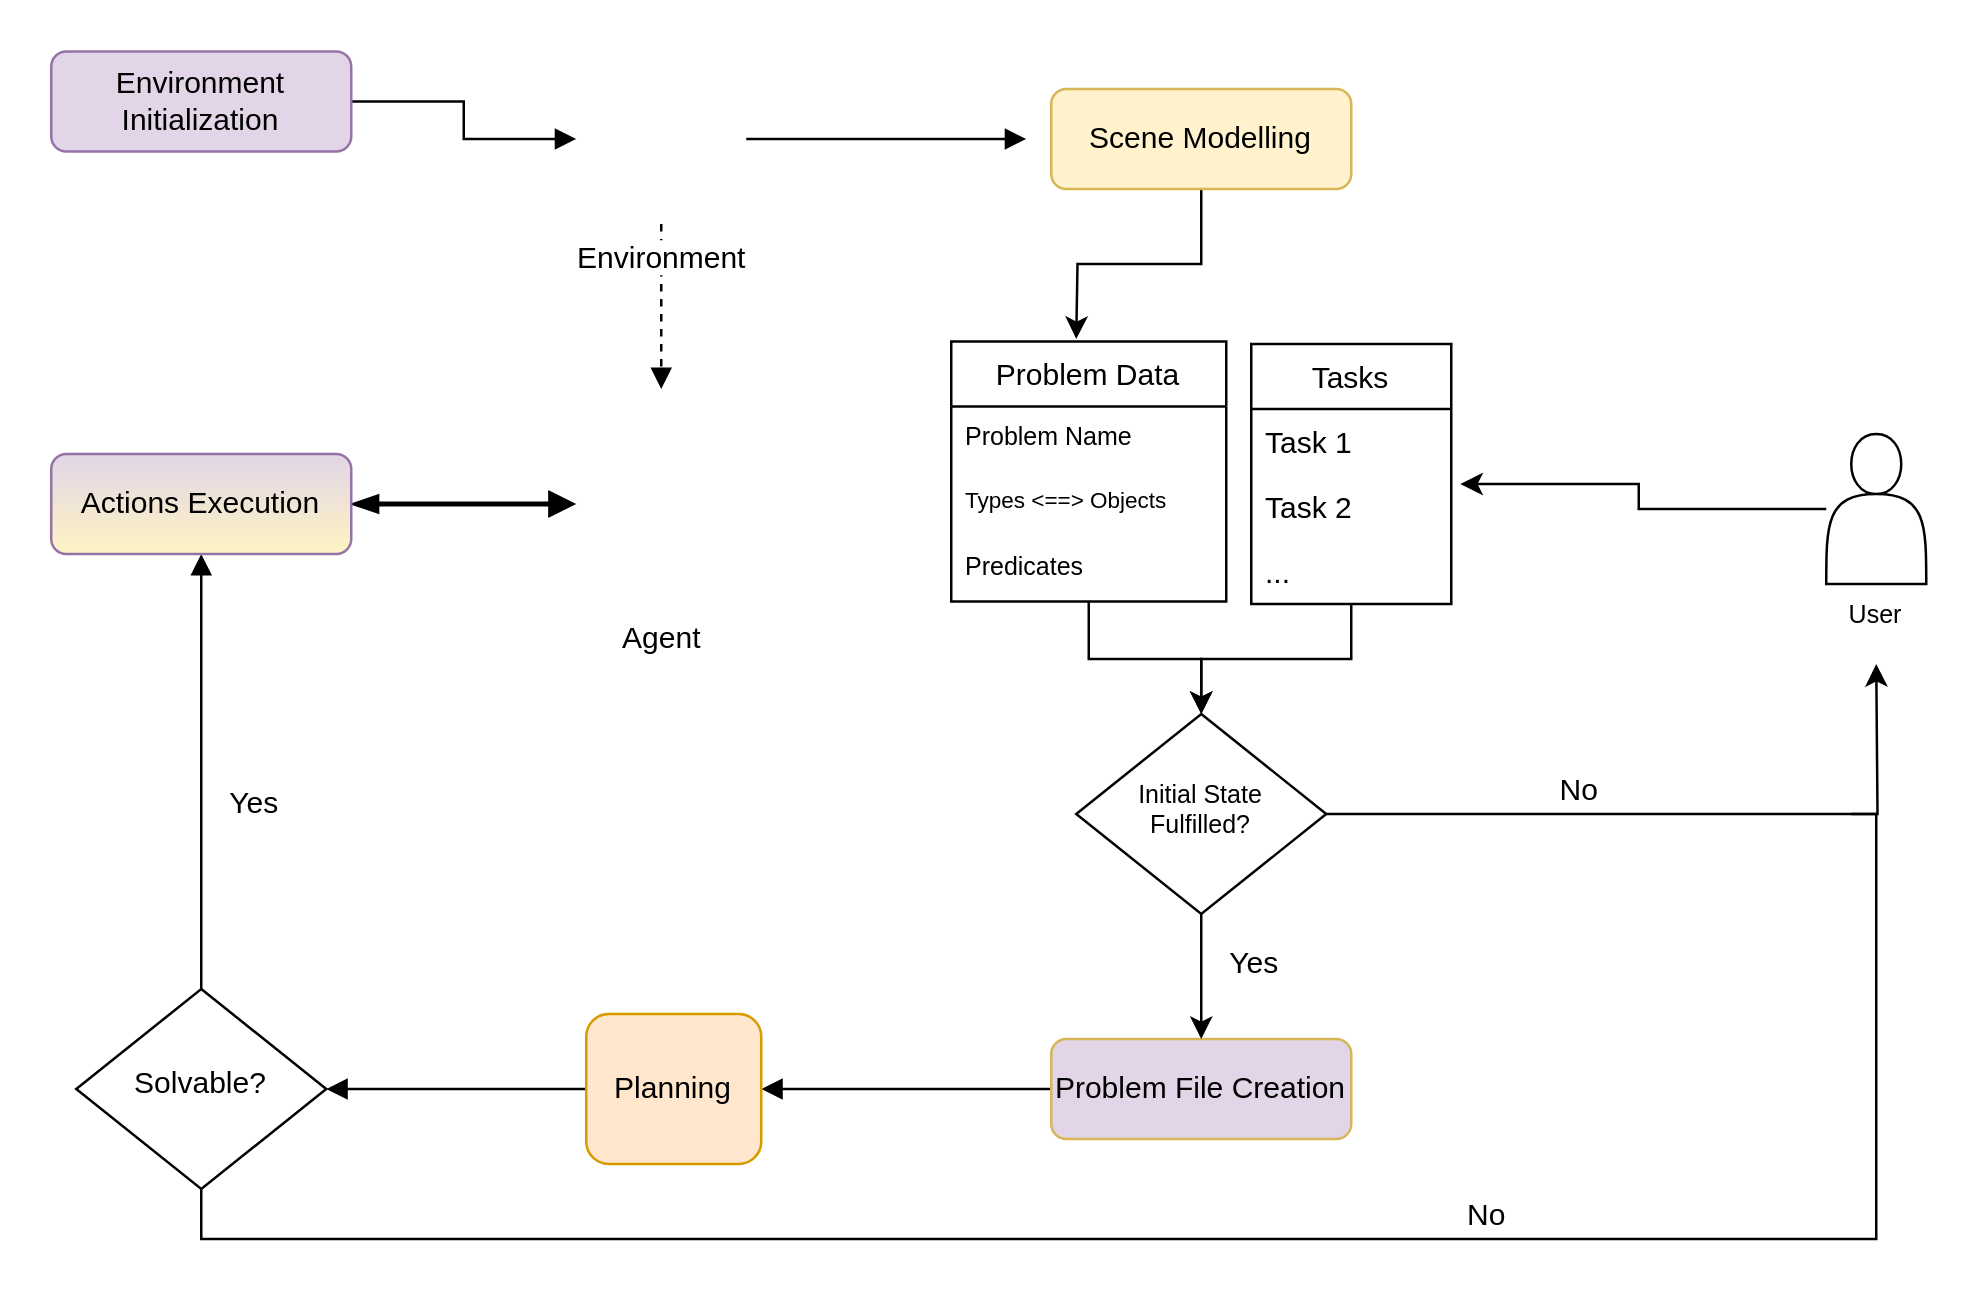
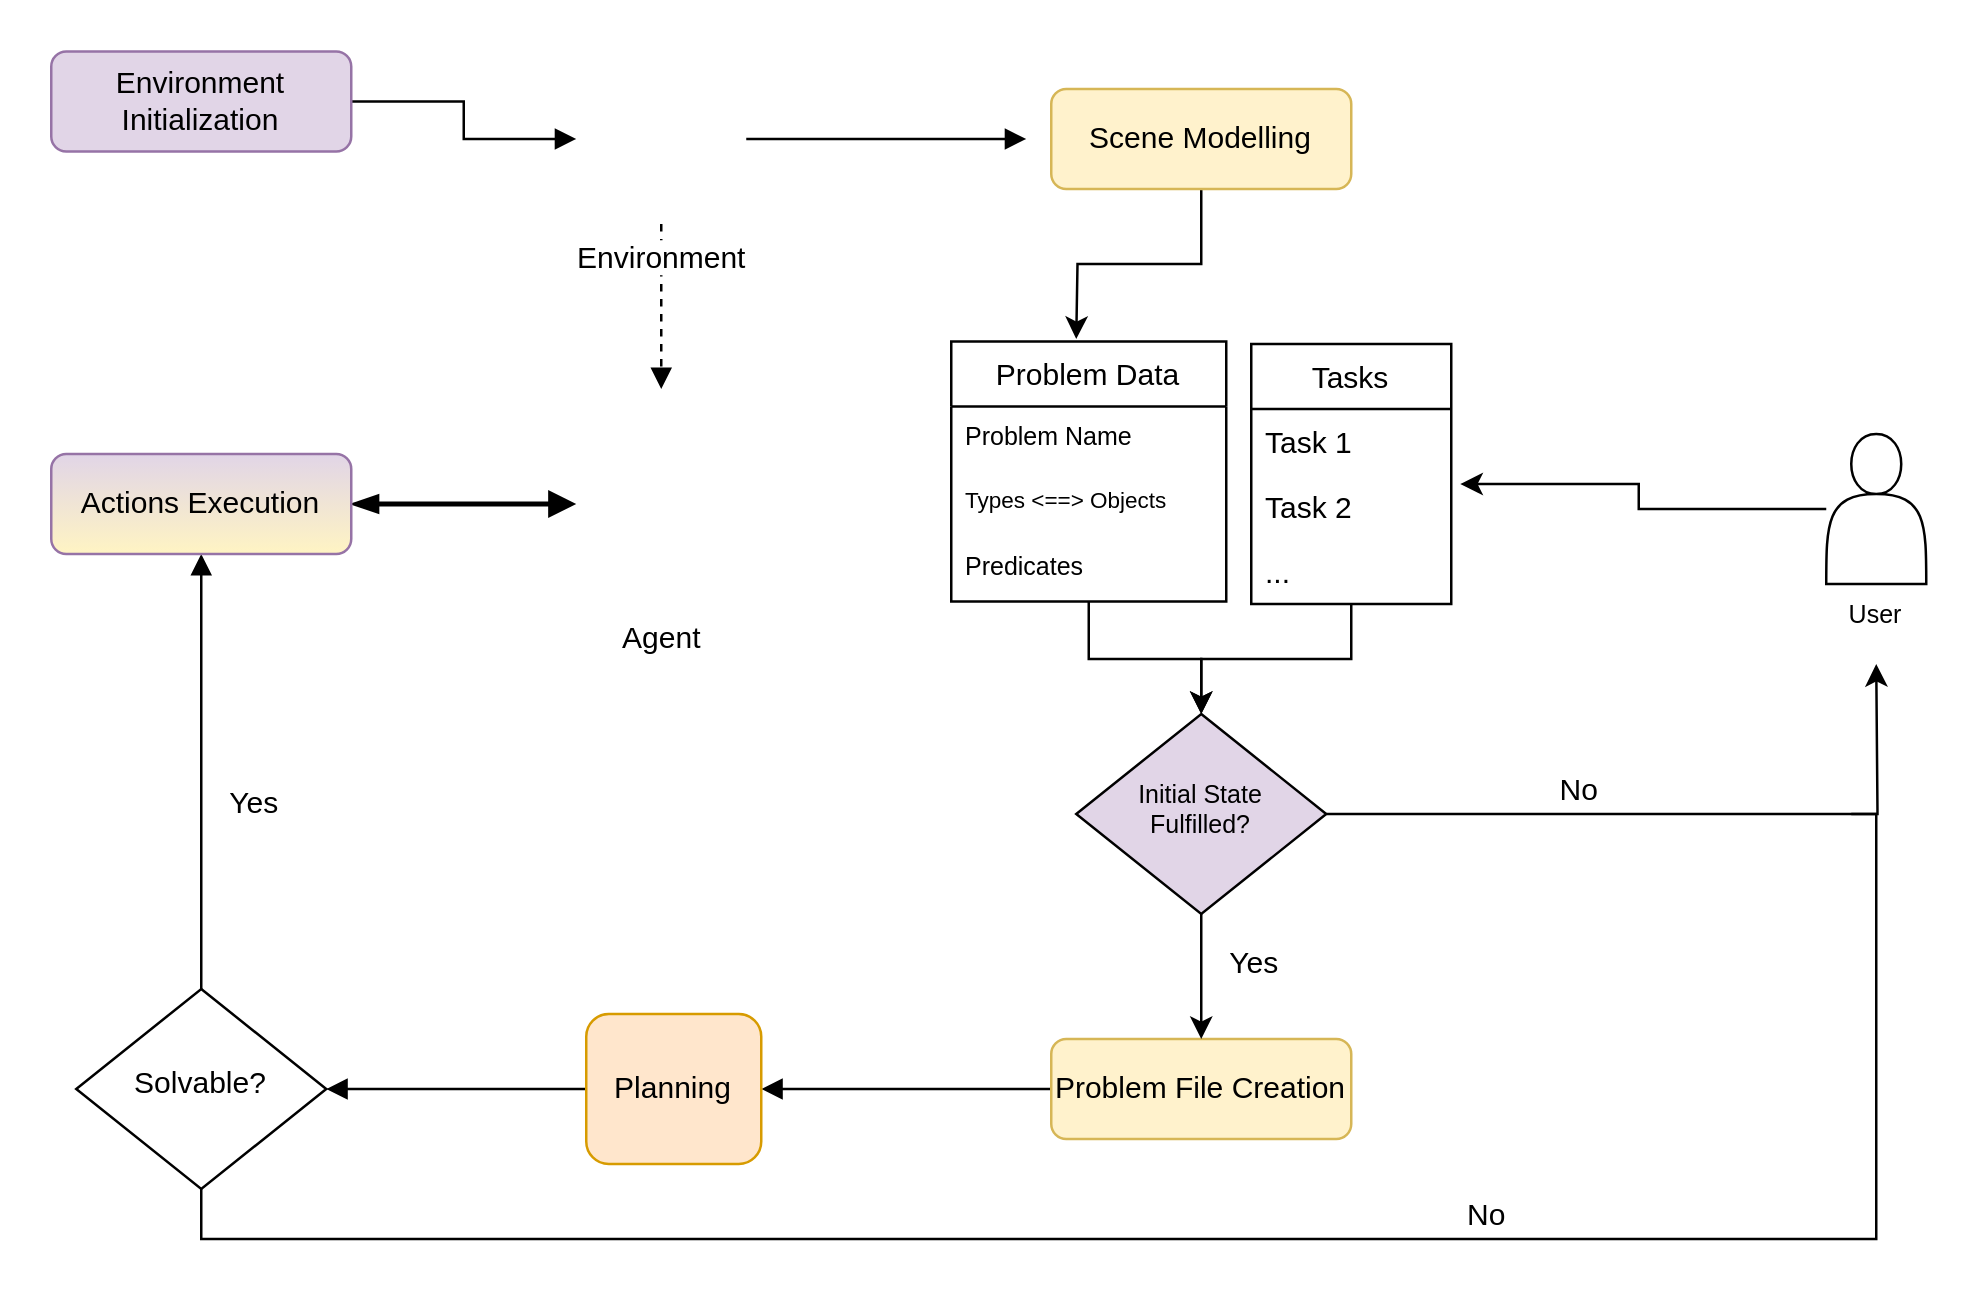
(1201, 814) -> (1201, 814)
(1201, 1089) -> (1201, 1089)
